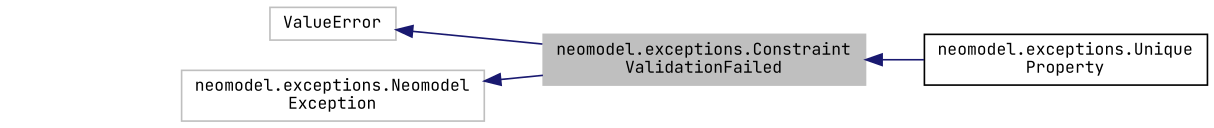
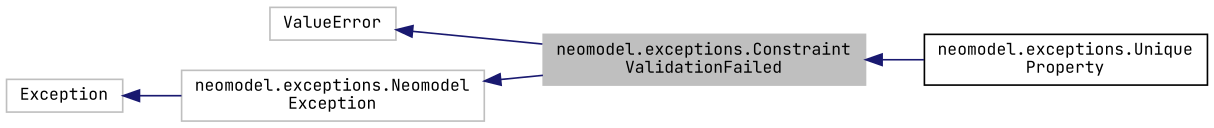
none -> (65, 96)
